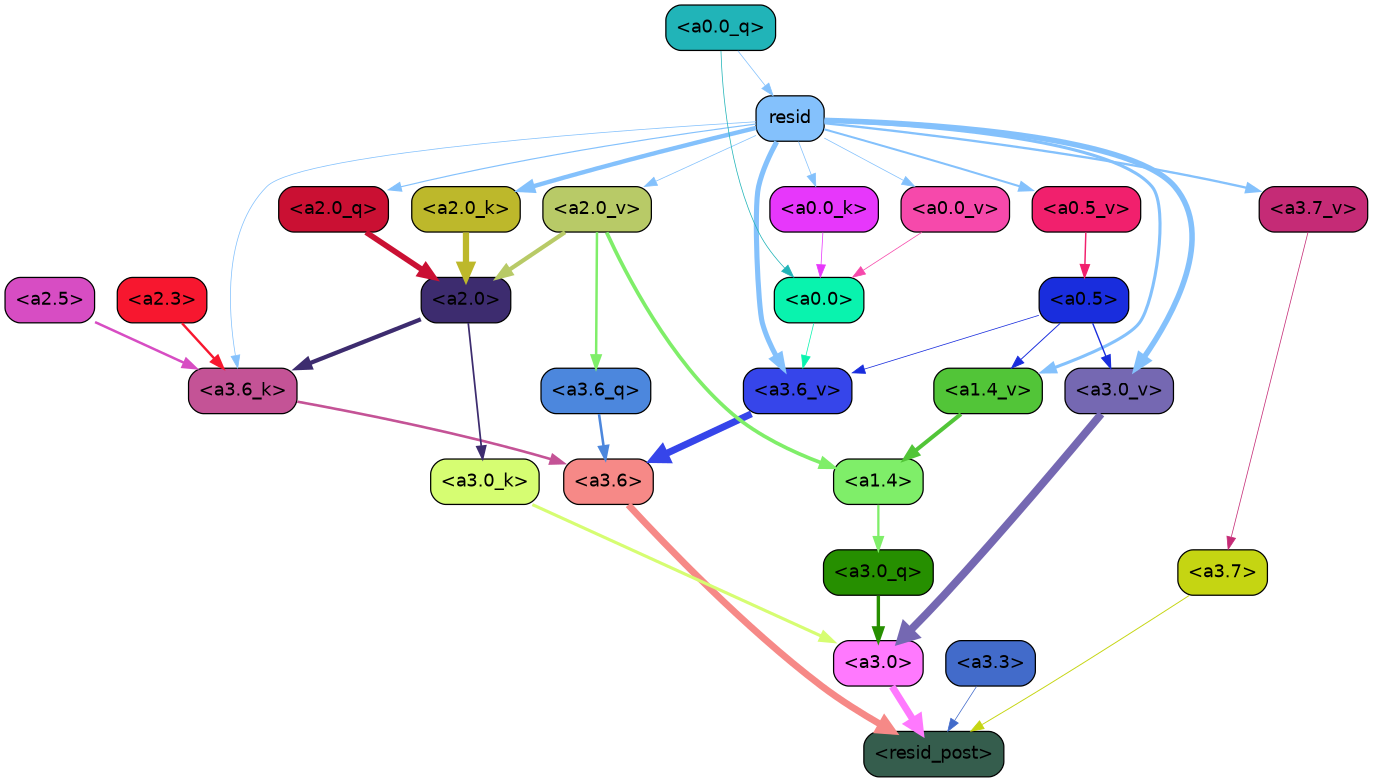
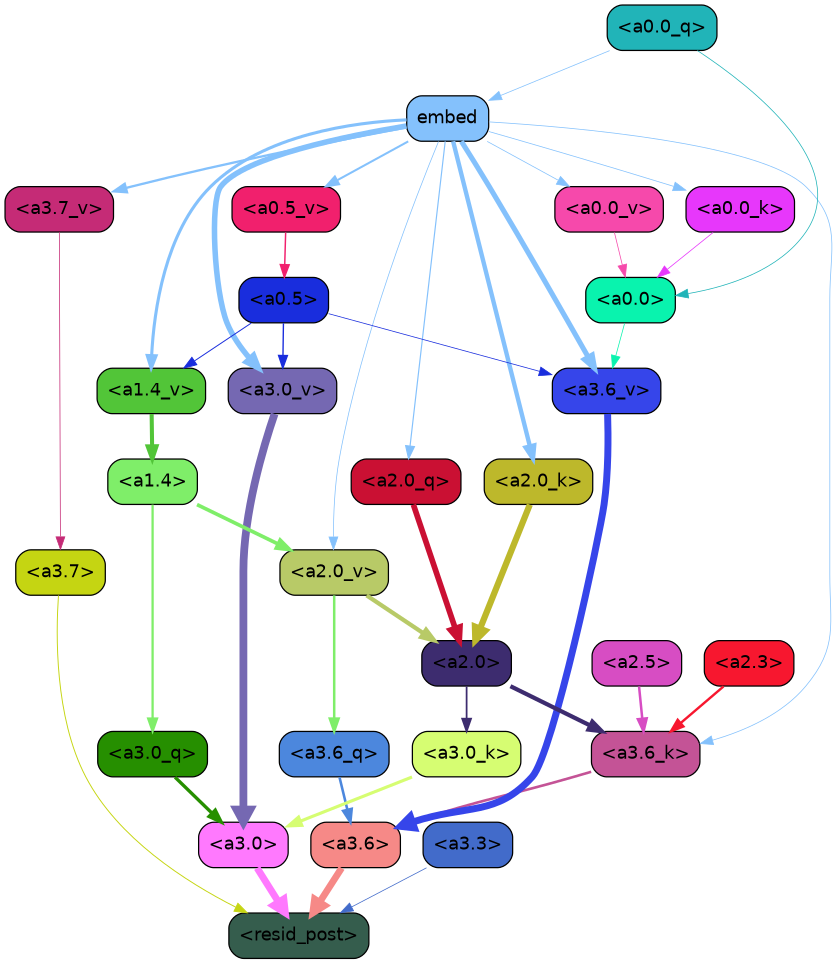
(790, 119) -> (448, 119)
(691, 371) -> (238, 524)
